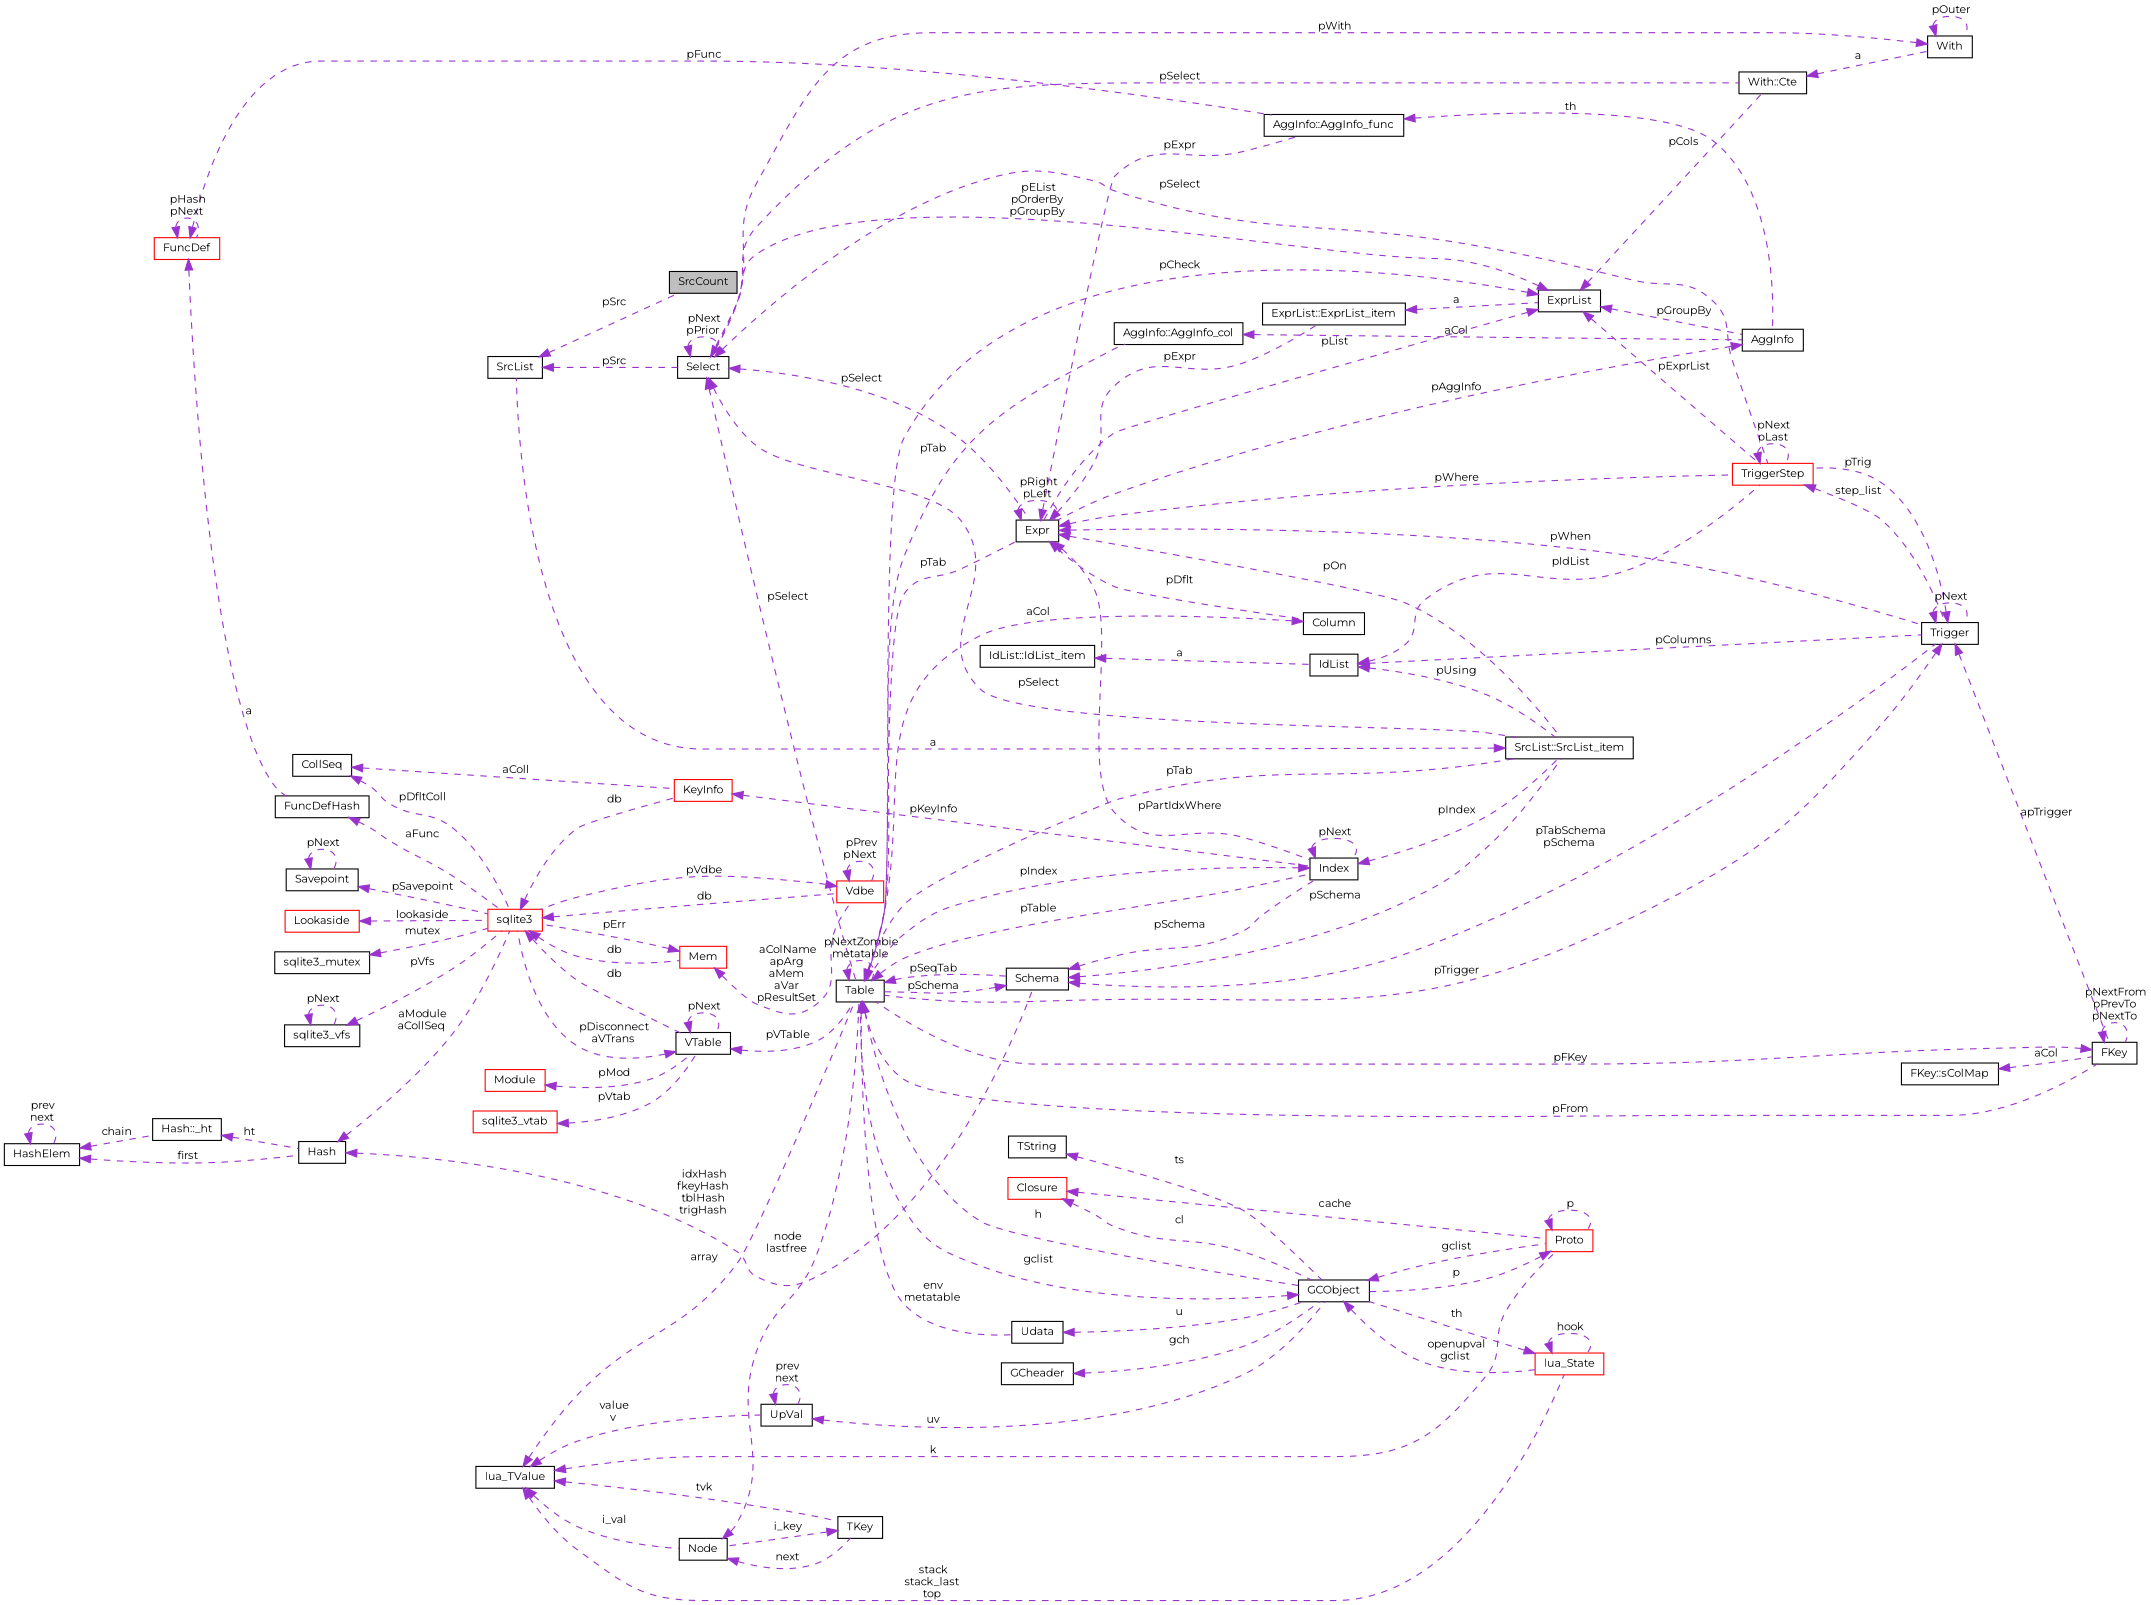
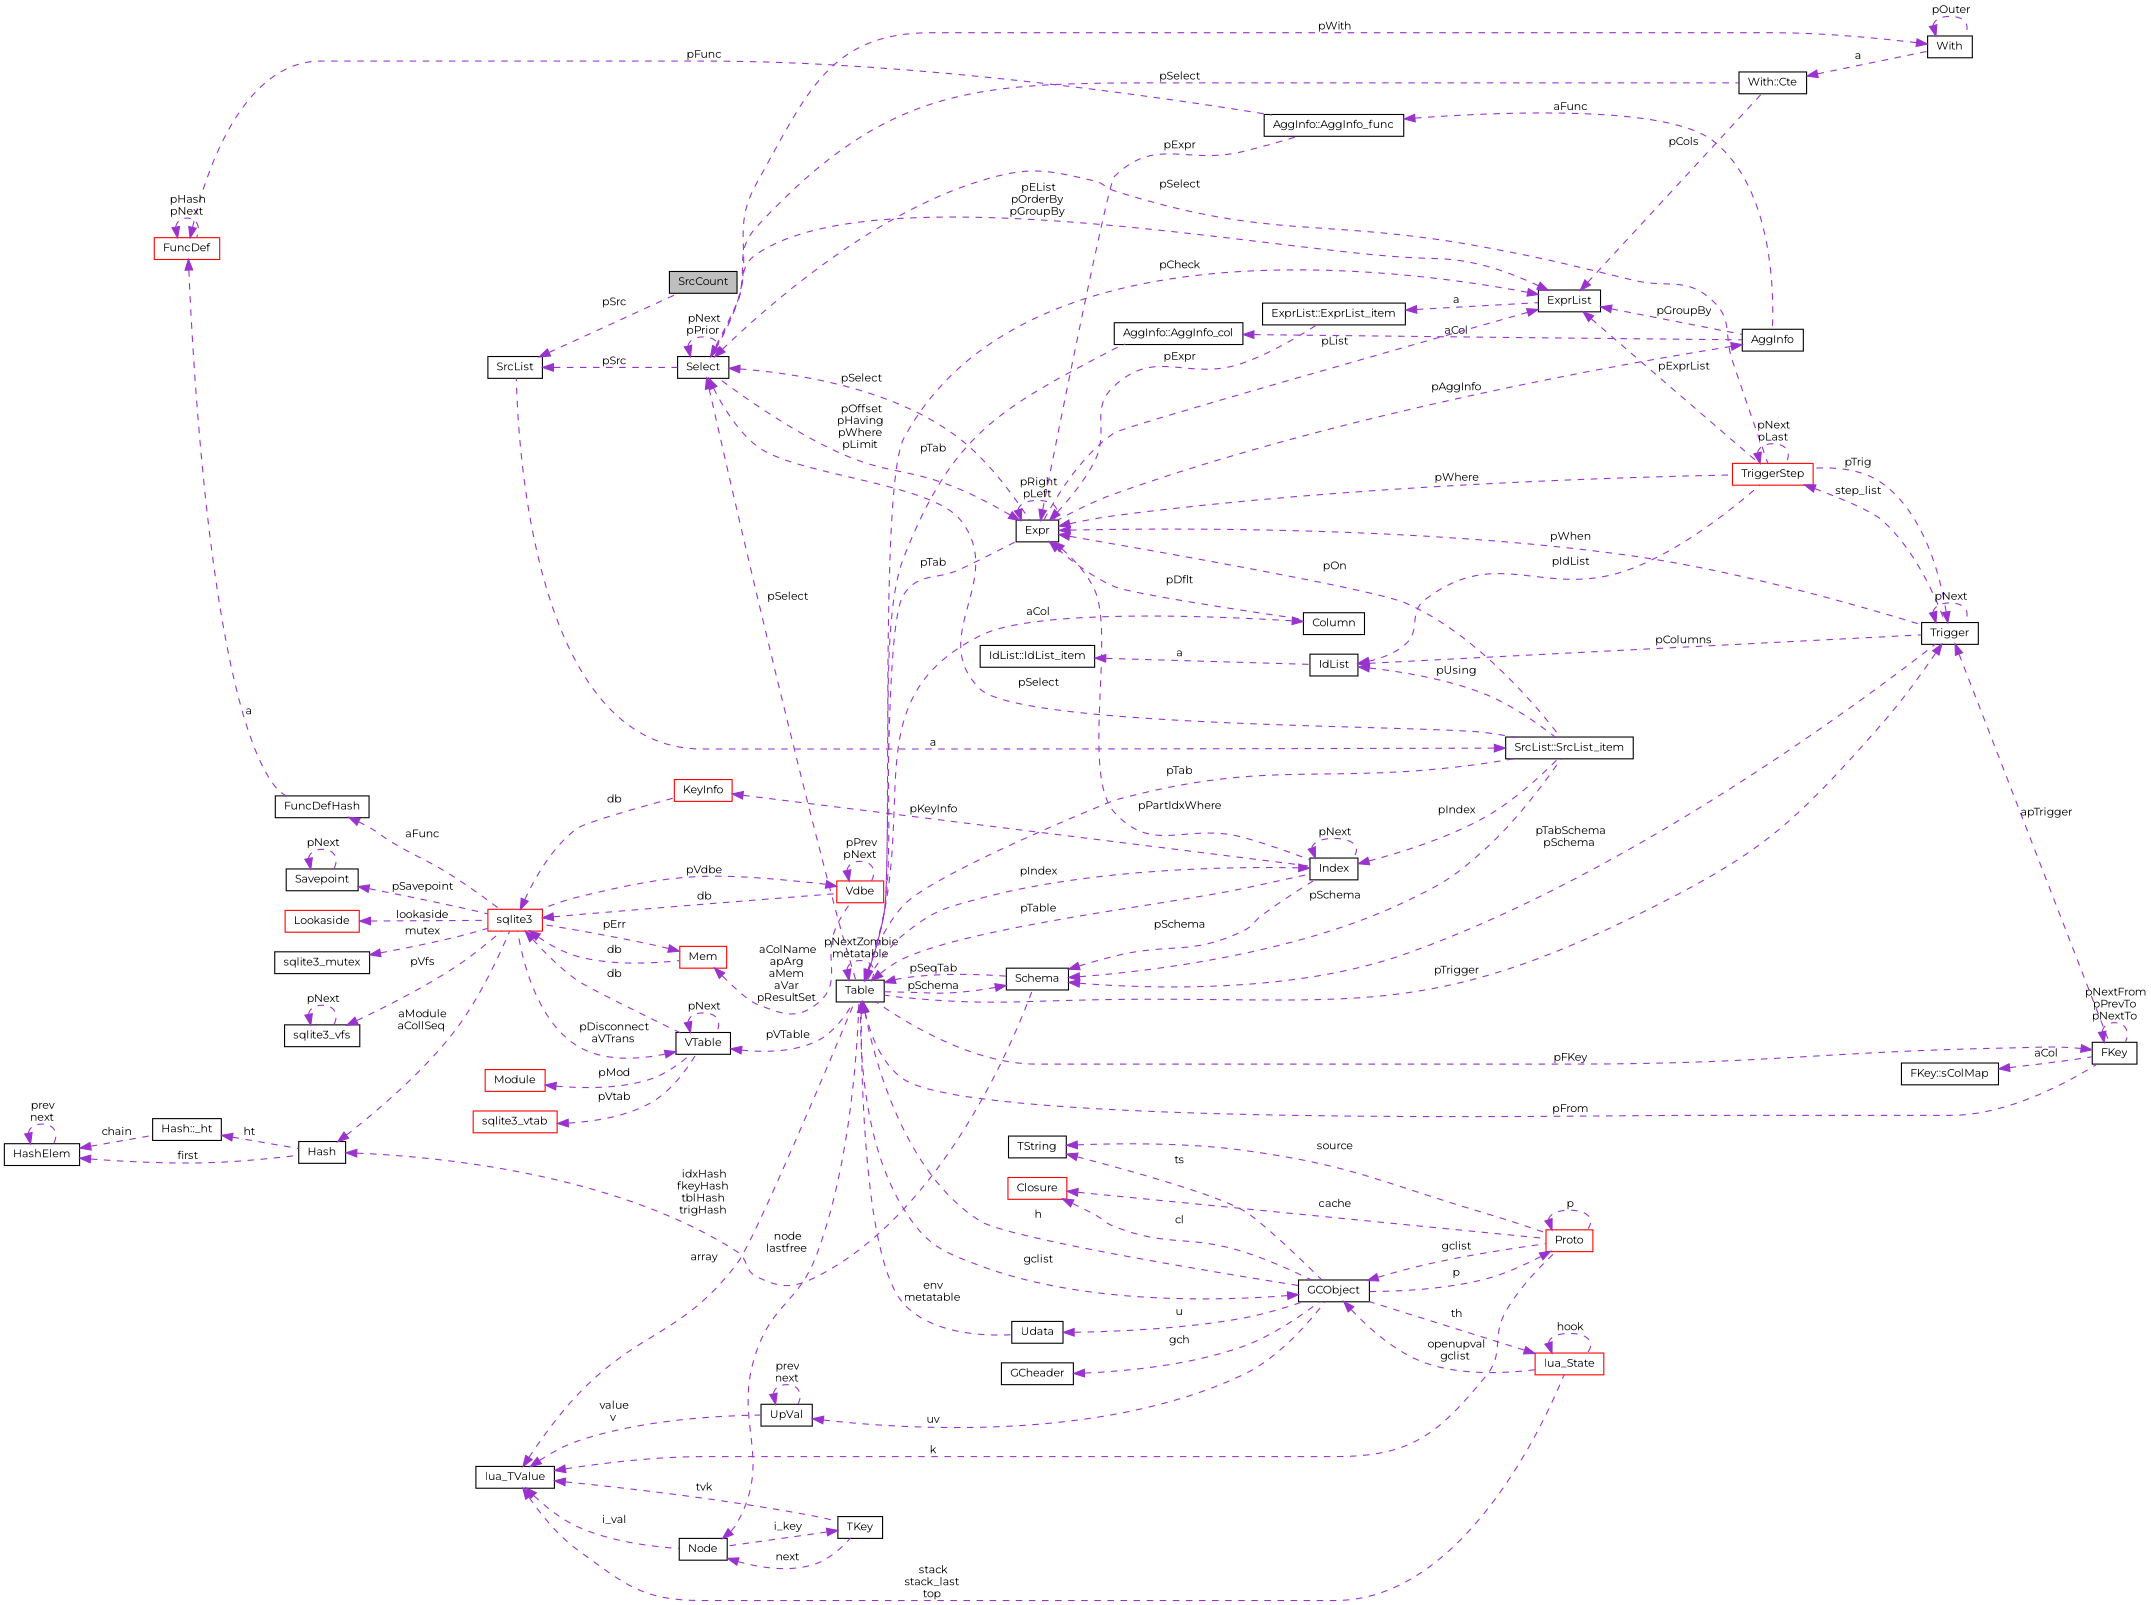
(1569, 107) -> (1569, 107)
none -> (858, 460)
(322, 765) -> none
none -> (1316, 1163)
